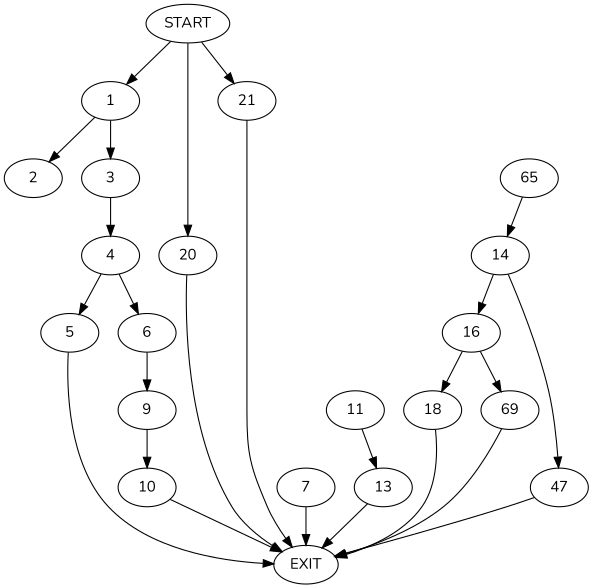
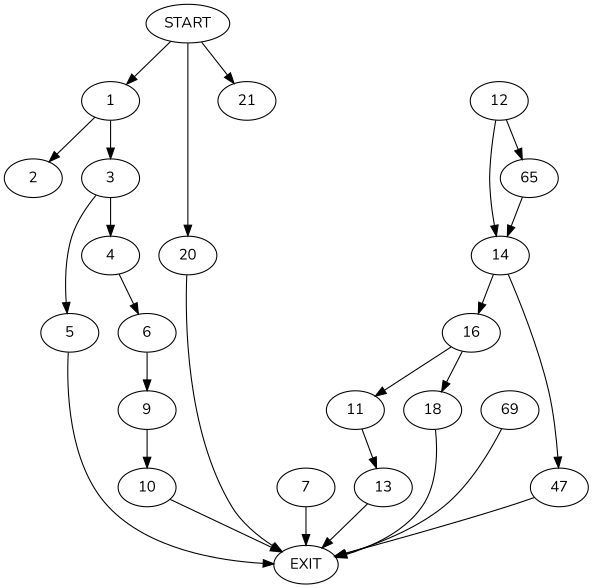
none -> (499, 101)
(93, 289) -> (69, 245)
(247, 333) -> none
(488, 367) -> (418, 369)
